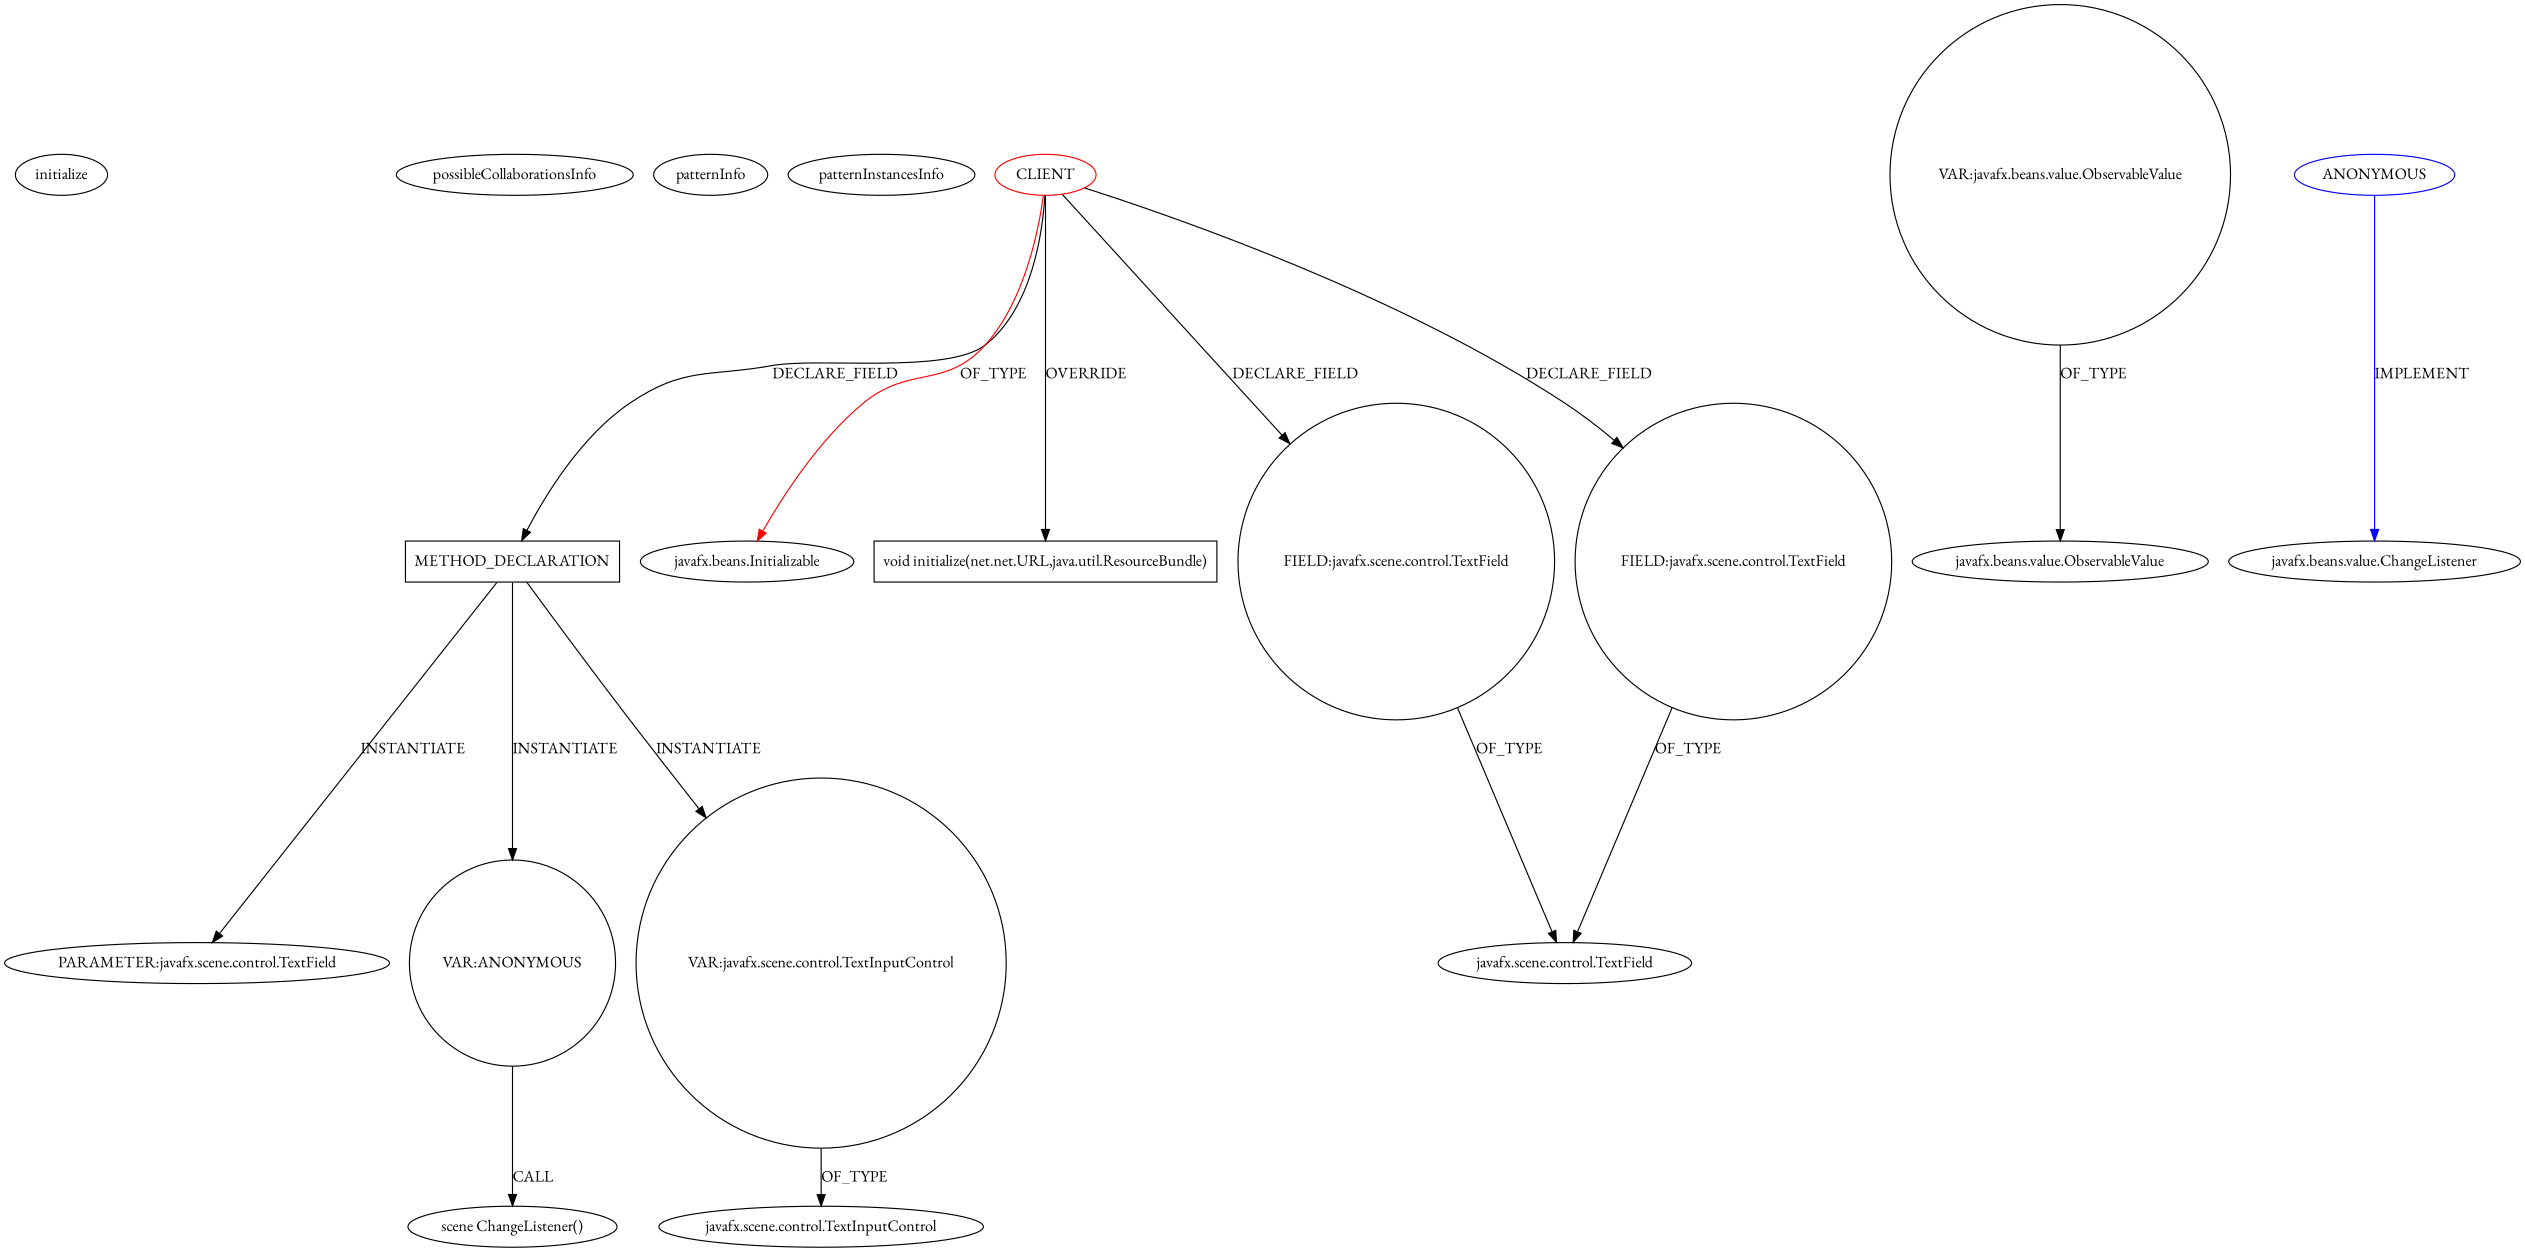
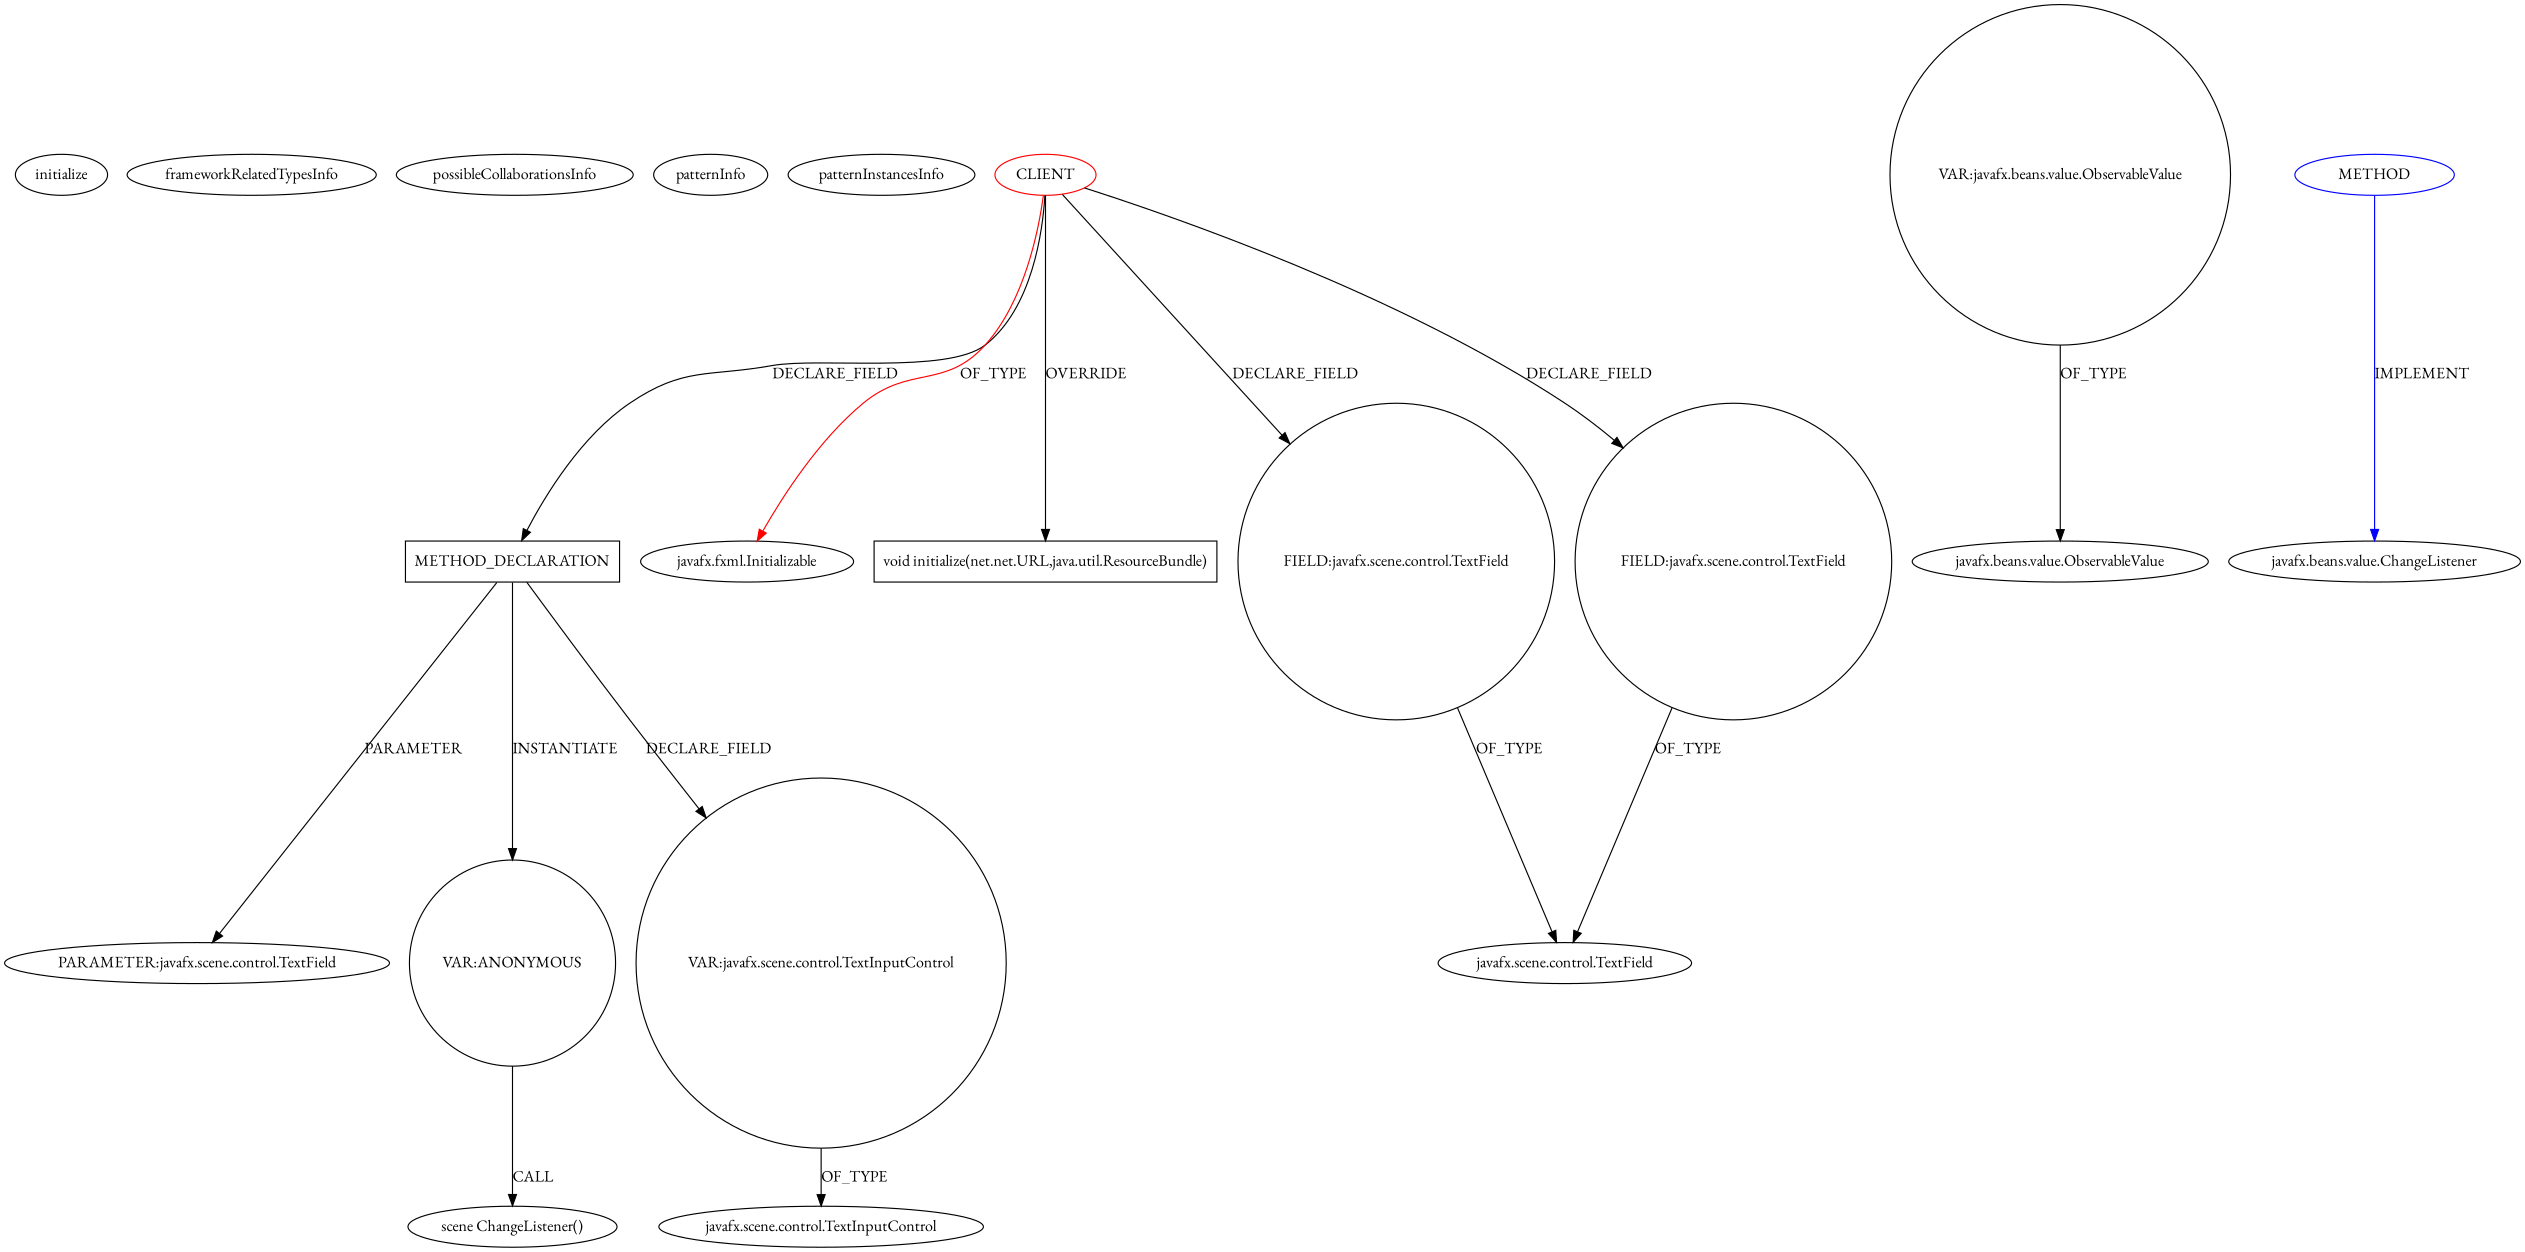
none -> (252, 175)
(2375, 175) -> (2375, 175)
(747, 562) -> (747, 562)
(413, 749) -> (413, 749)
(709, 749) -> (709, 749)
